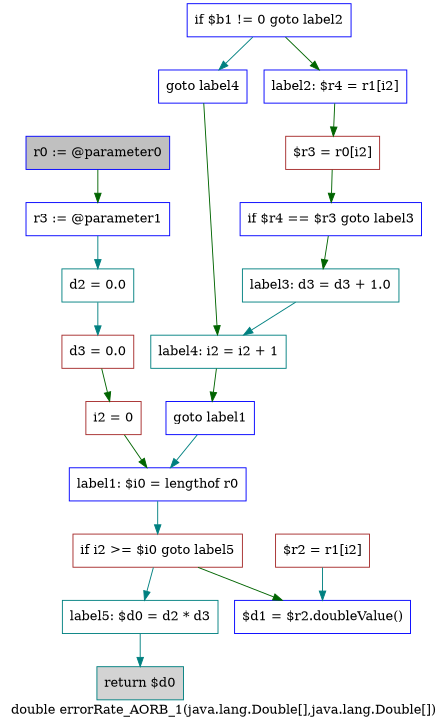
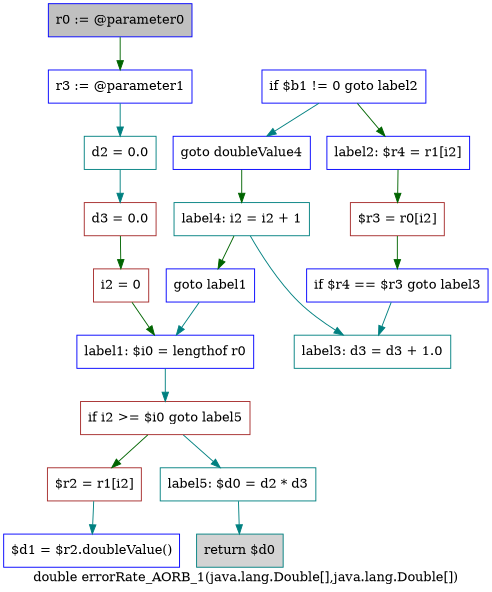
(203, 87) -> (242, 153)
(326, 248) -> (387, 314)
(274, 316) -> (287, 289)
(236, 582) -> (133, 448)
